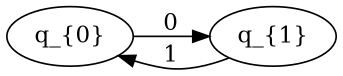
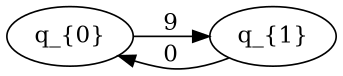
(172, 24) -> (172, 24)
(172, 55) -> (172, 55)
